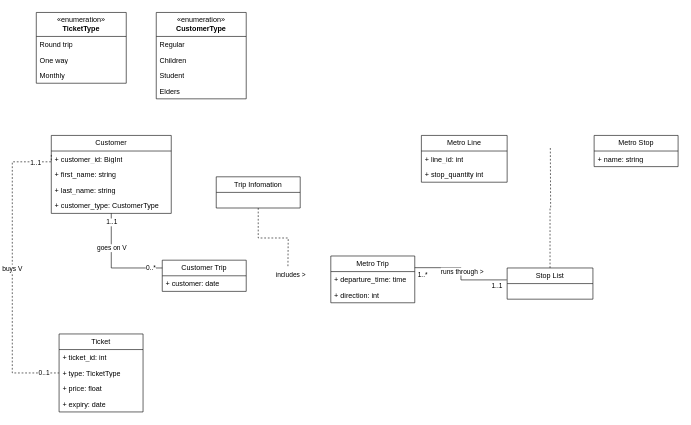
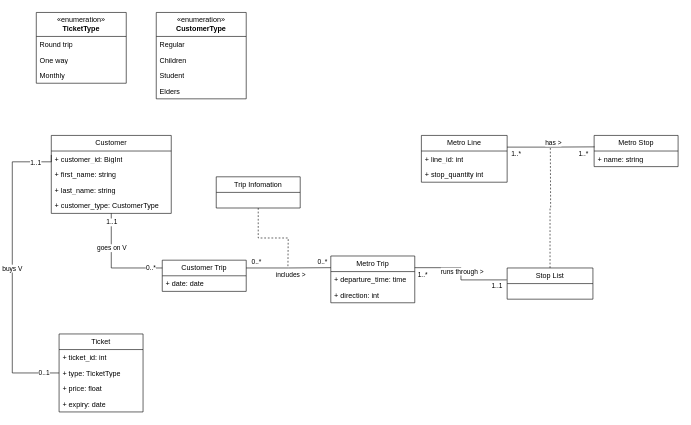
none -> (548, 147)
none -> (288, 268)
(12, 271) -> (12, 271)
(195, 284) -> (187, 284)
